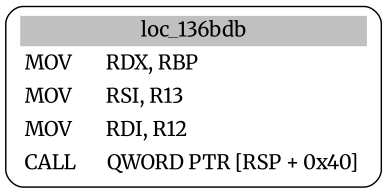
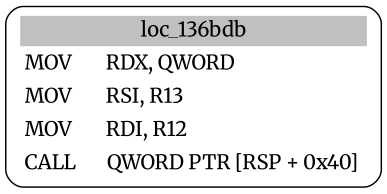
(112, 64) -> (130, 64)
